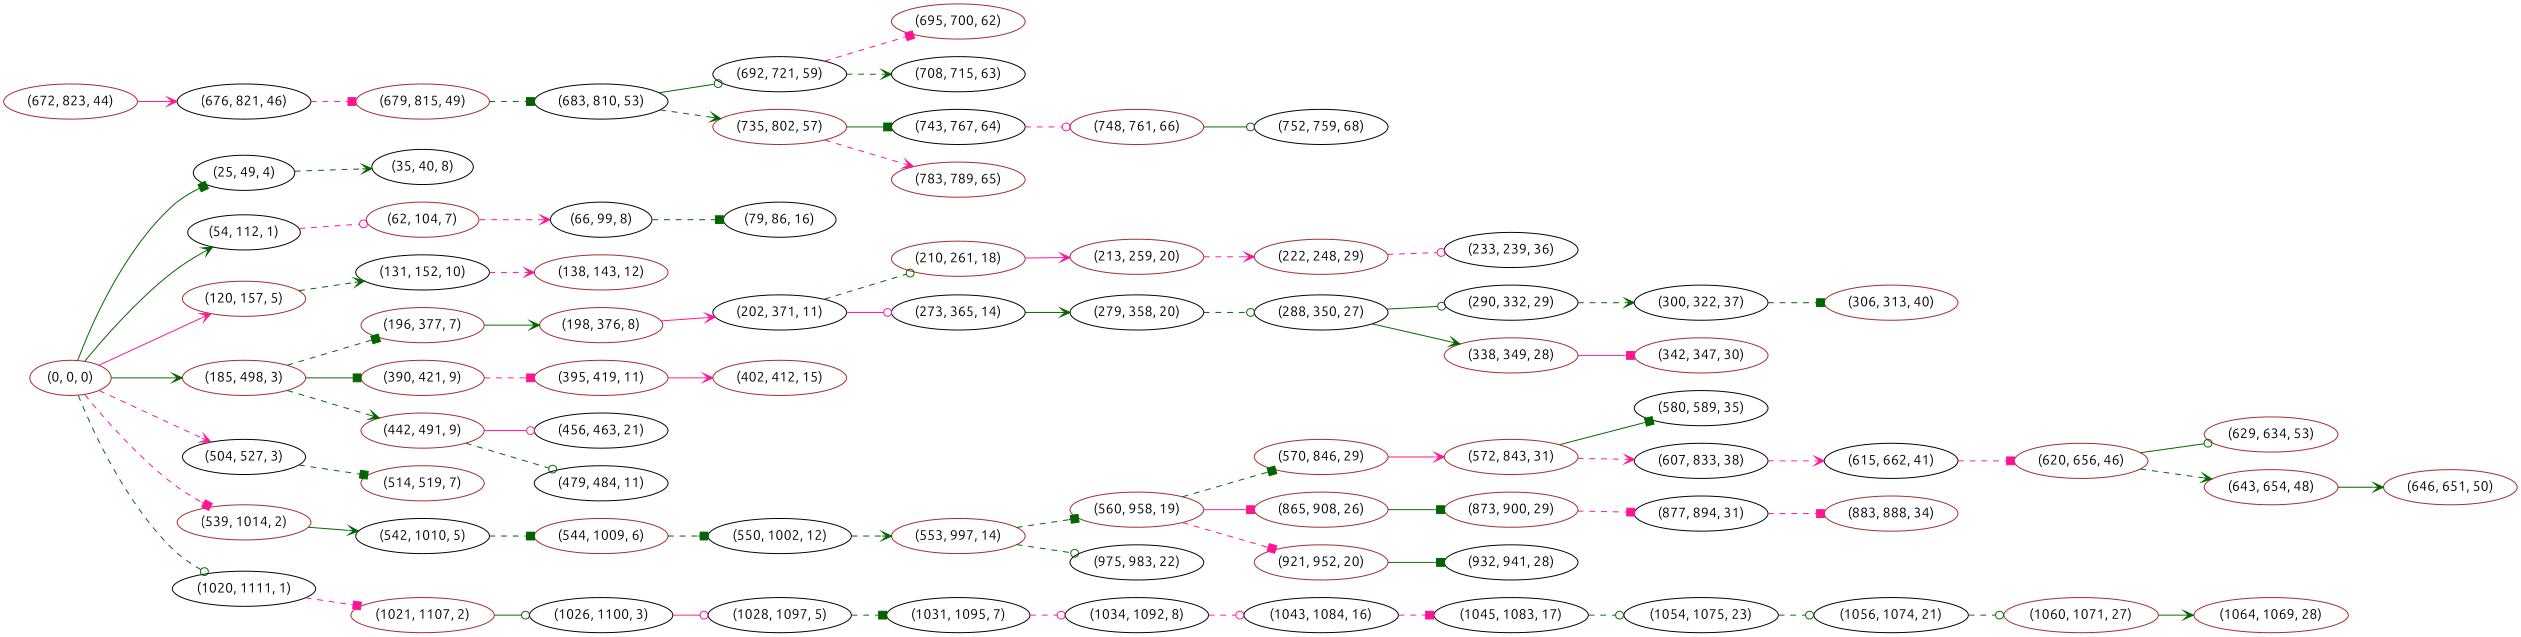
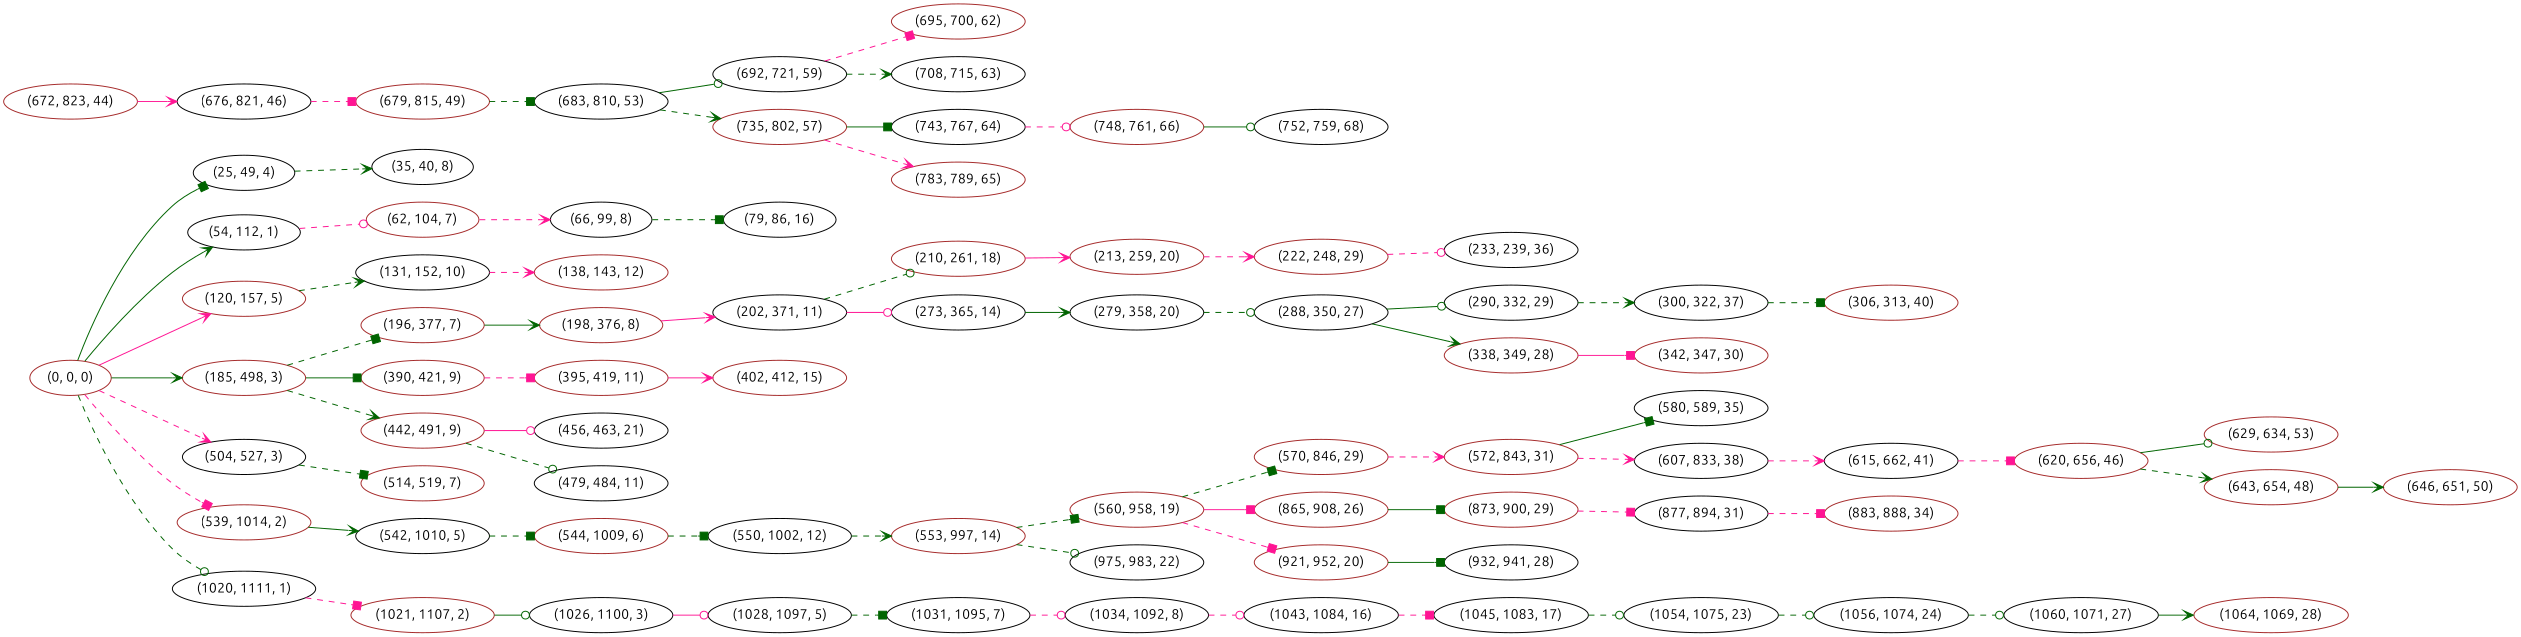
(1411, 457) -> (1411, 457)
(1891, 615) -> (1891, 615)
(2081, 615) -> (2081, 615)
